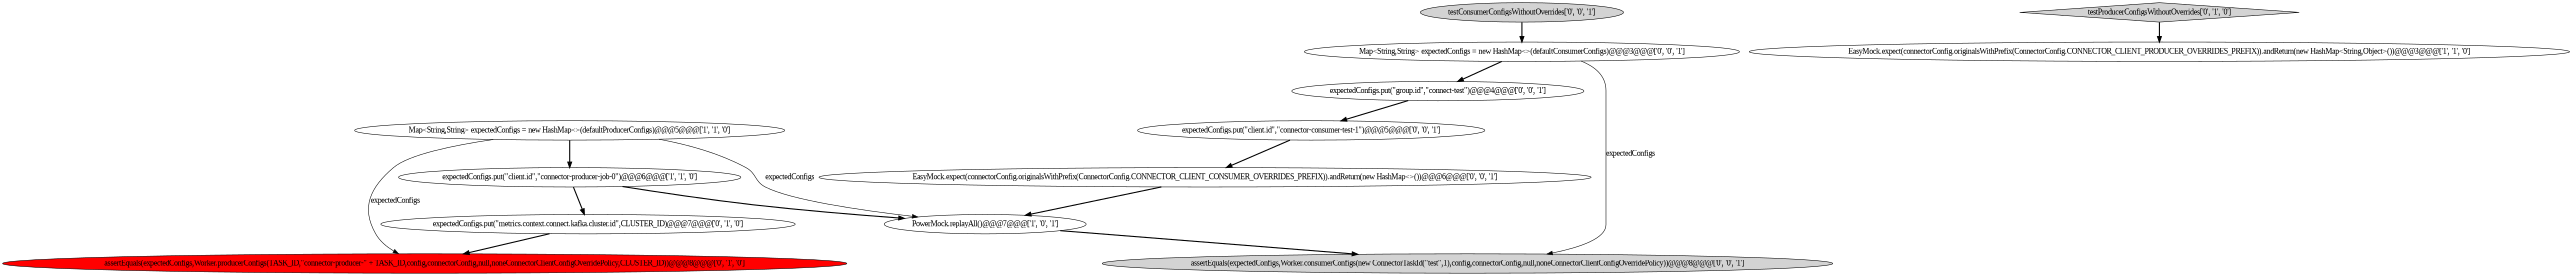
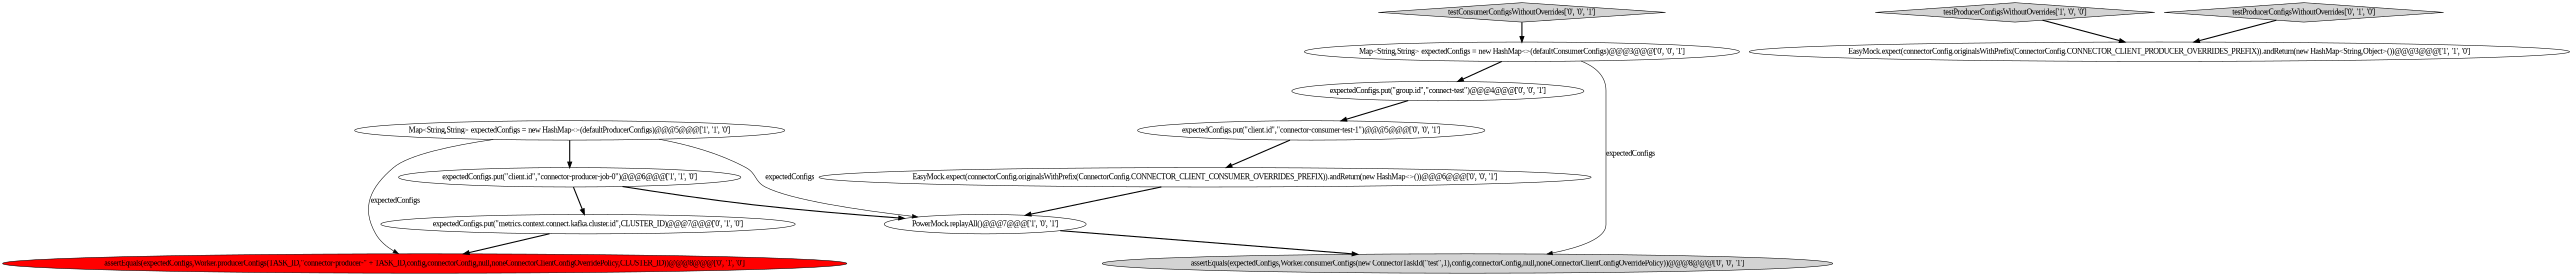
(1522, 12) -> (1522, 12)
none -> (2015, 12)
